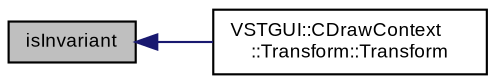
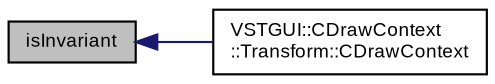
(350, 42) -> (350, 42)
